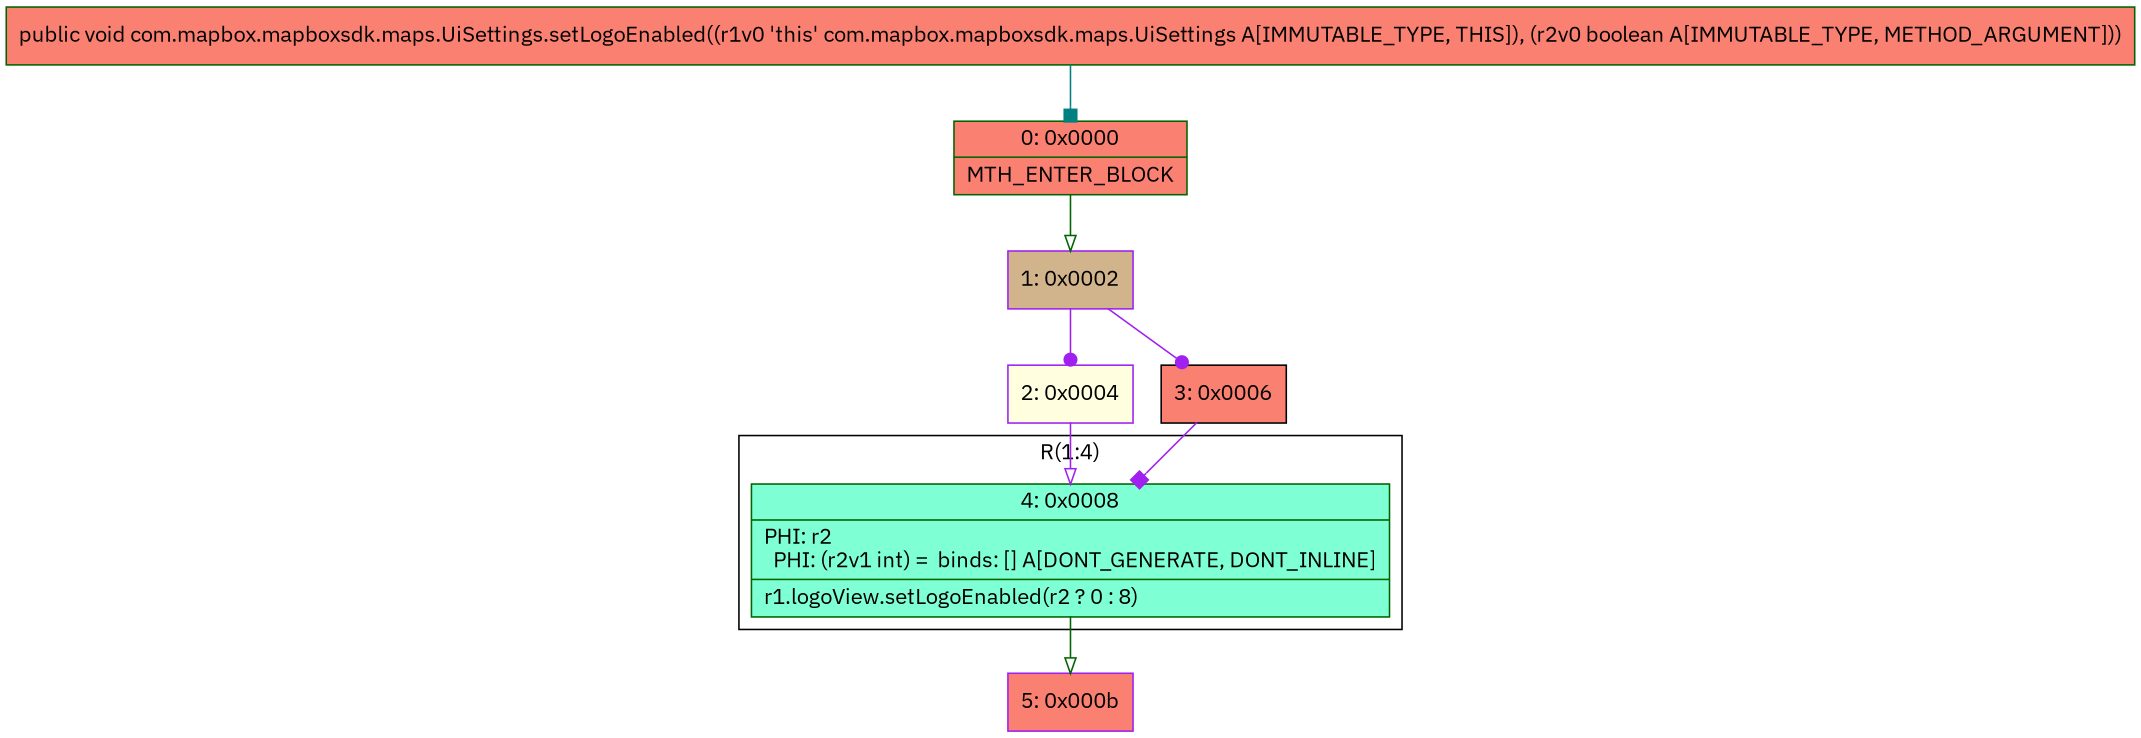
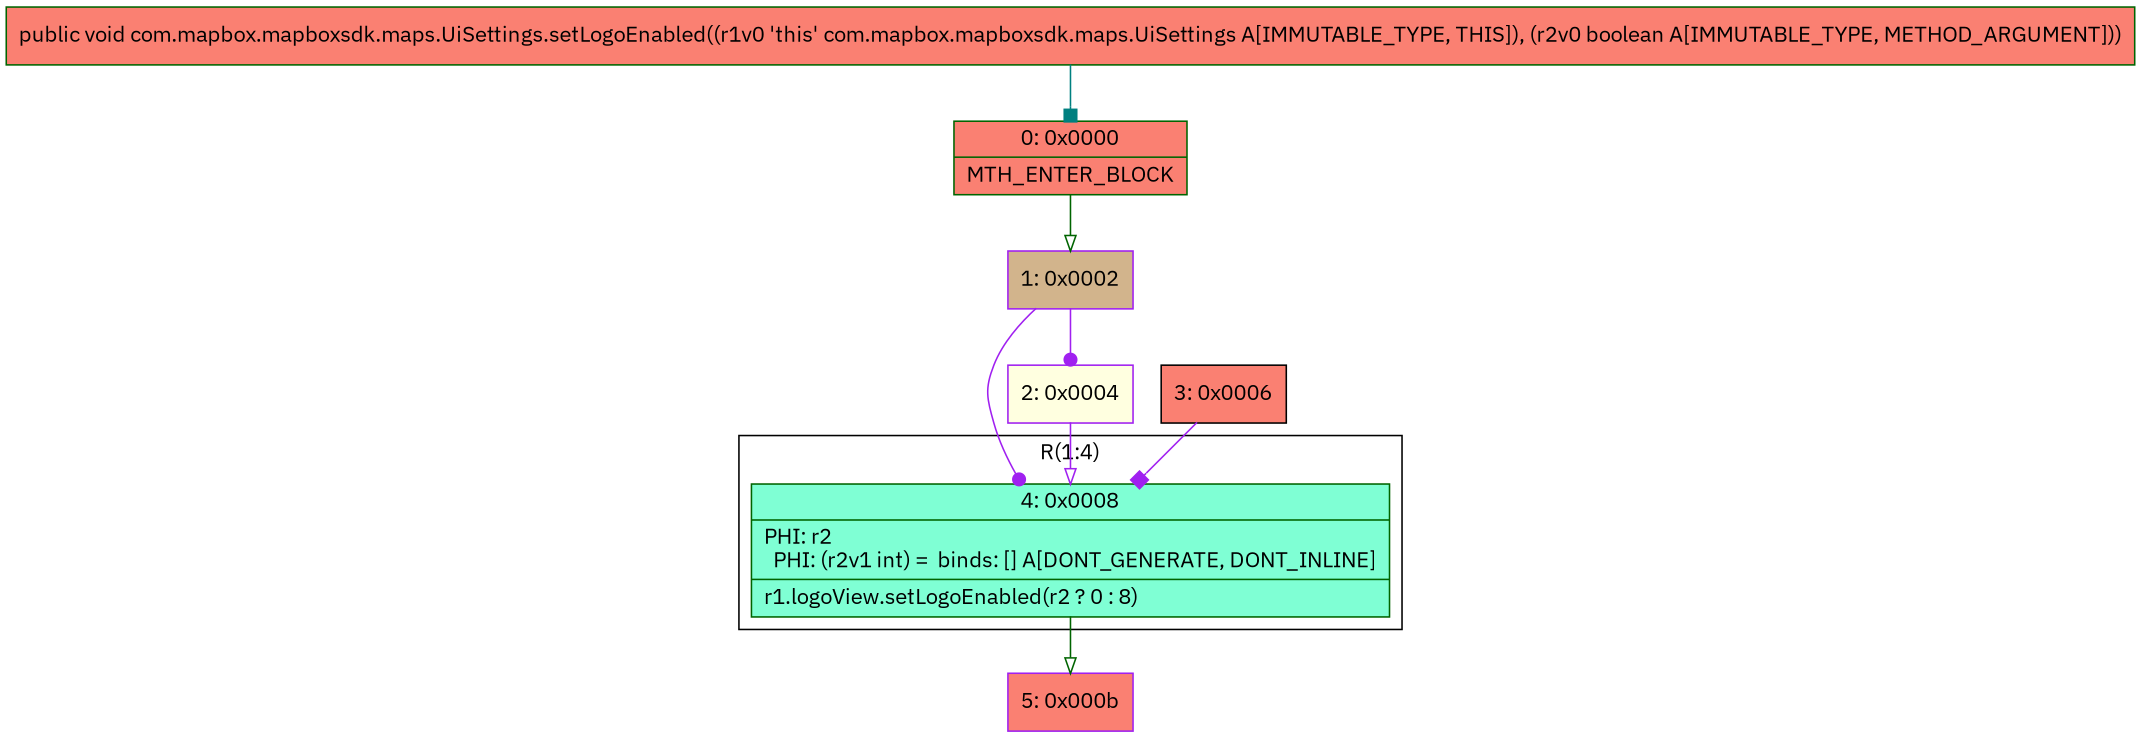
(1142, 333) -> (988, 386)
